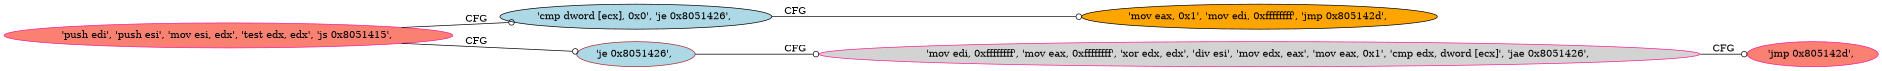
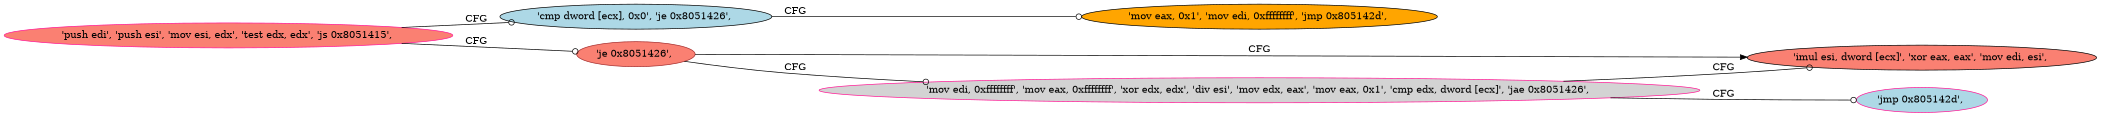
(636, 54) -> (636, 54)
(1813, 54) -> (1922, 100)
none -> (1922, 58)
